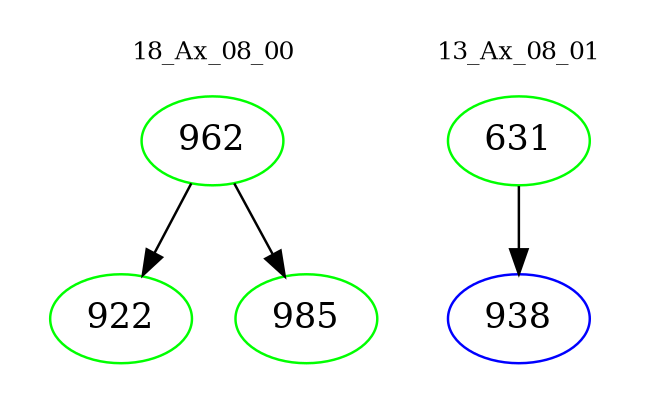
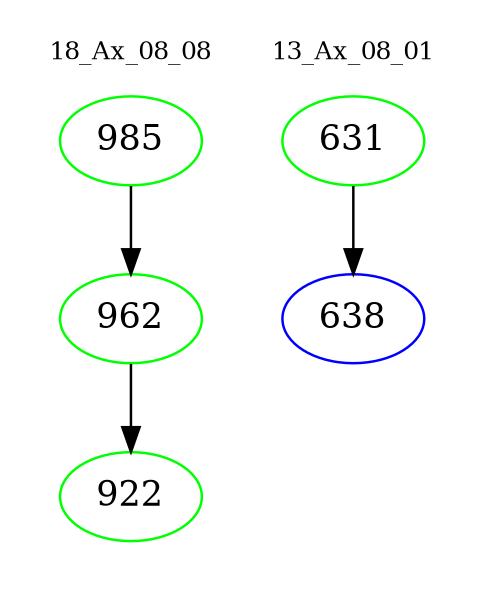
(214, 53) -> (131, 53)
(253, 219) -> (131, 218)
(519, 319) -> (353, 319)
